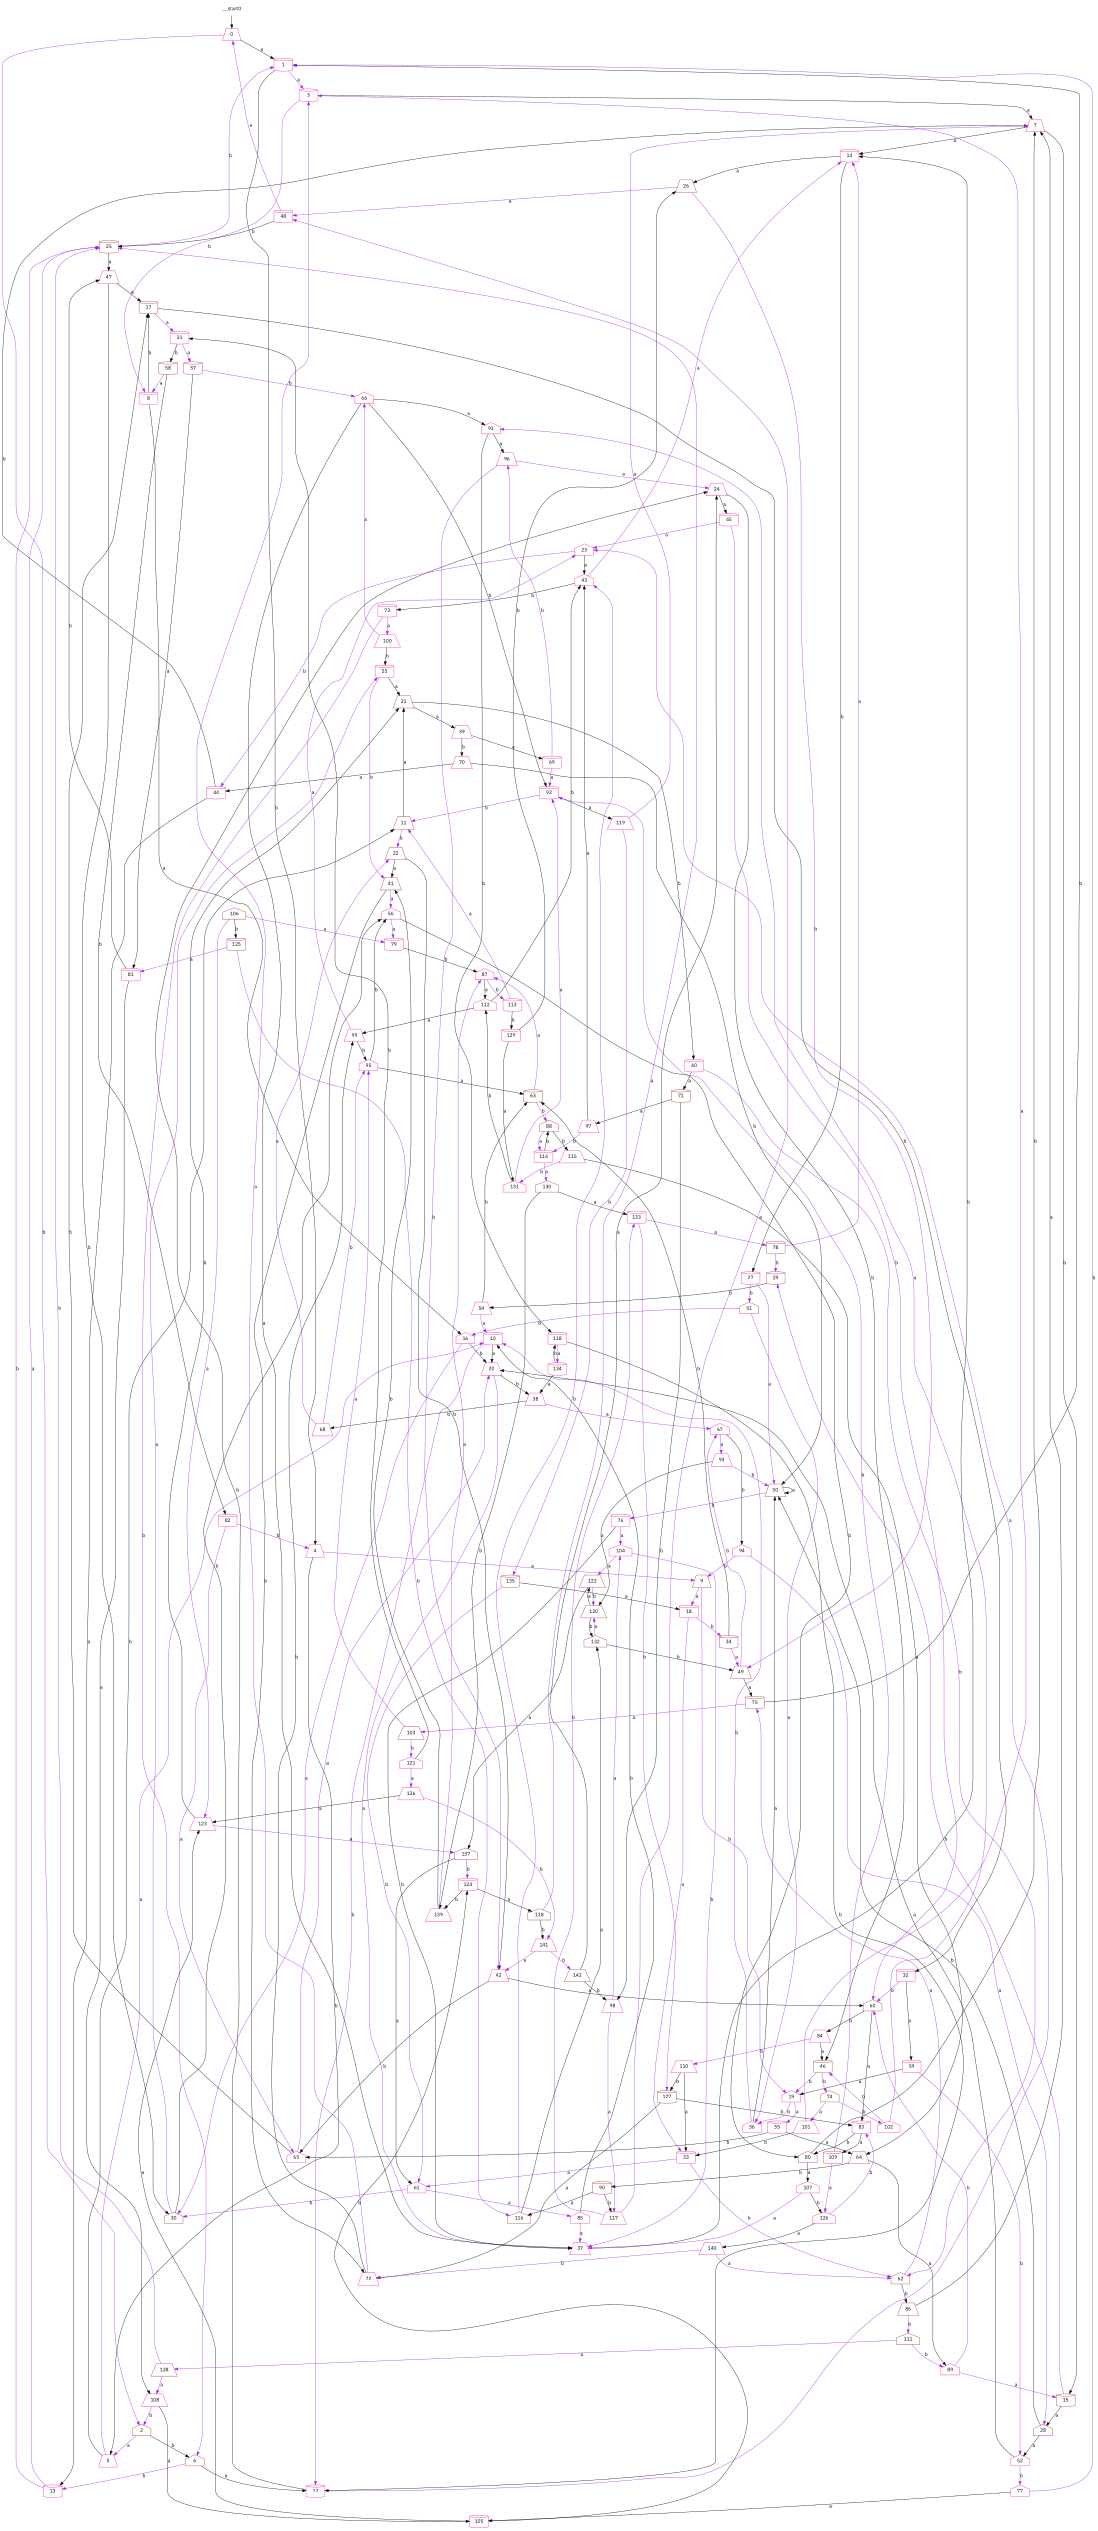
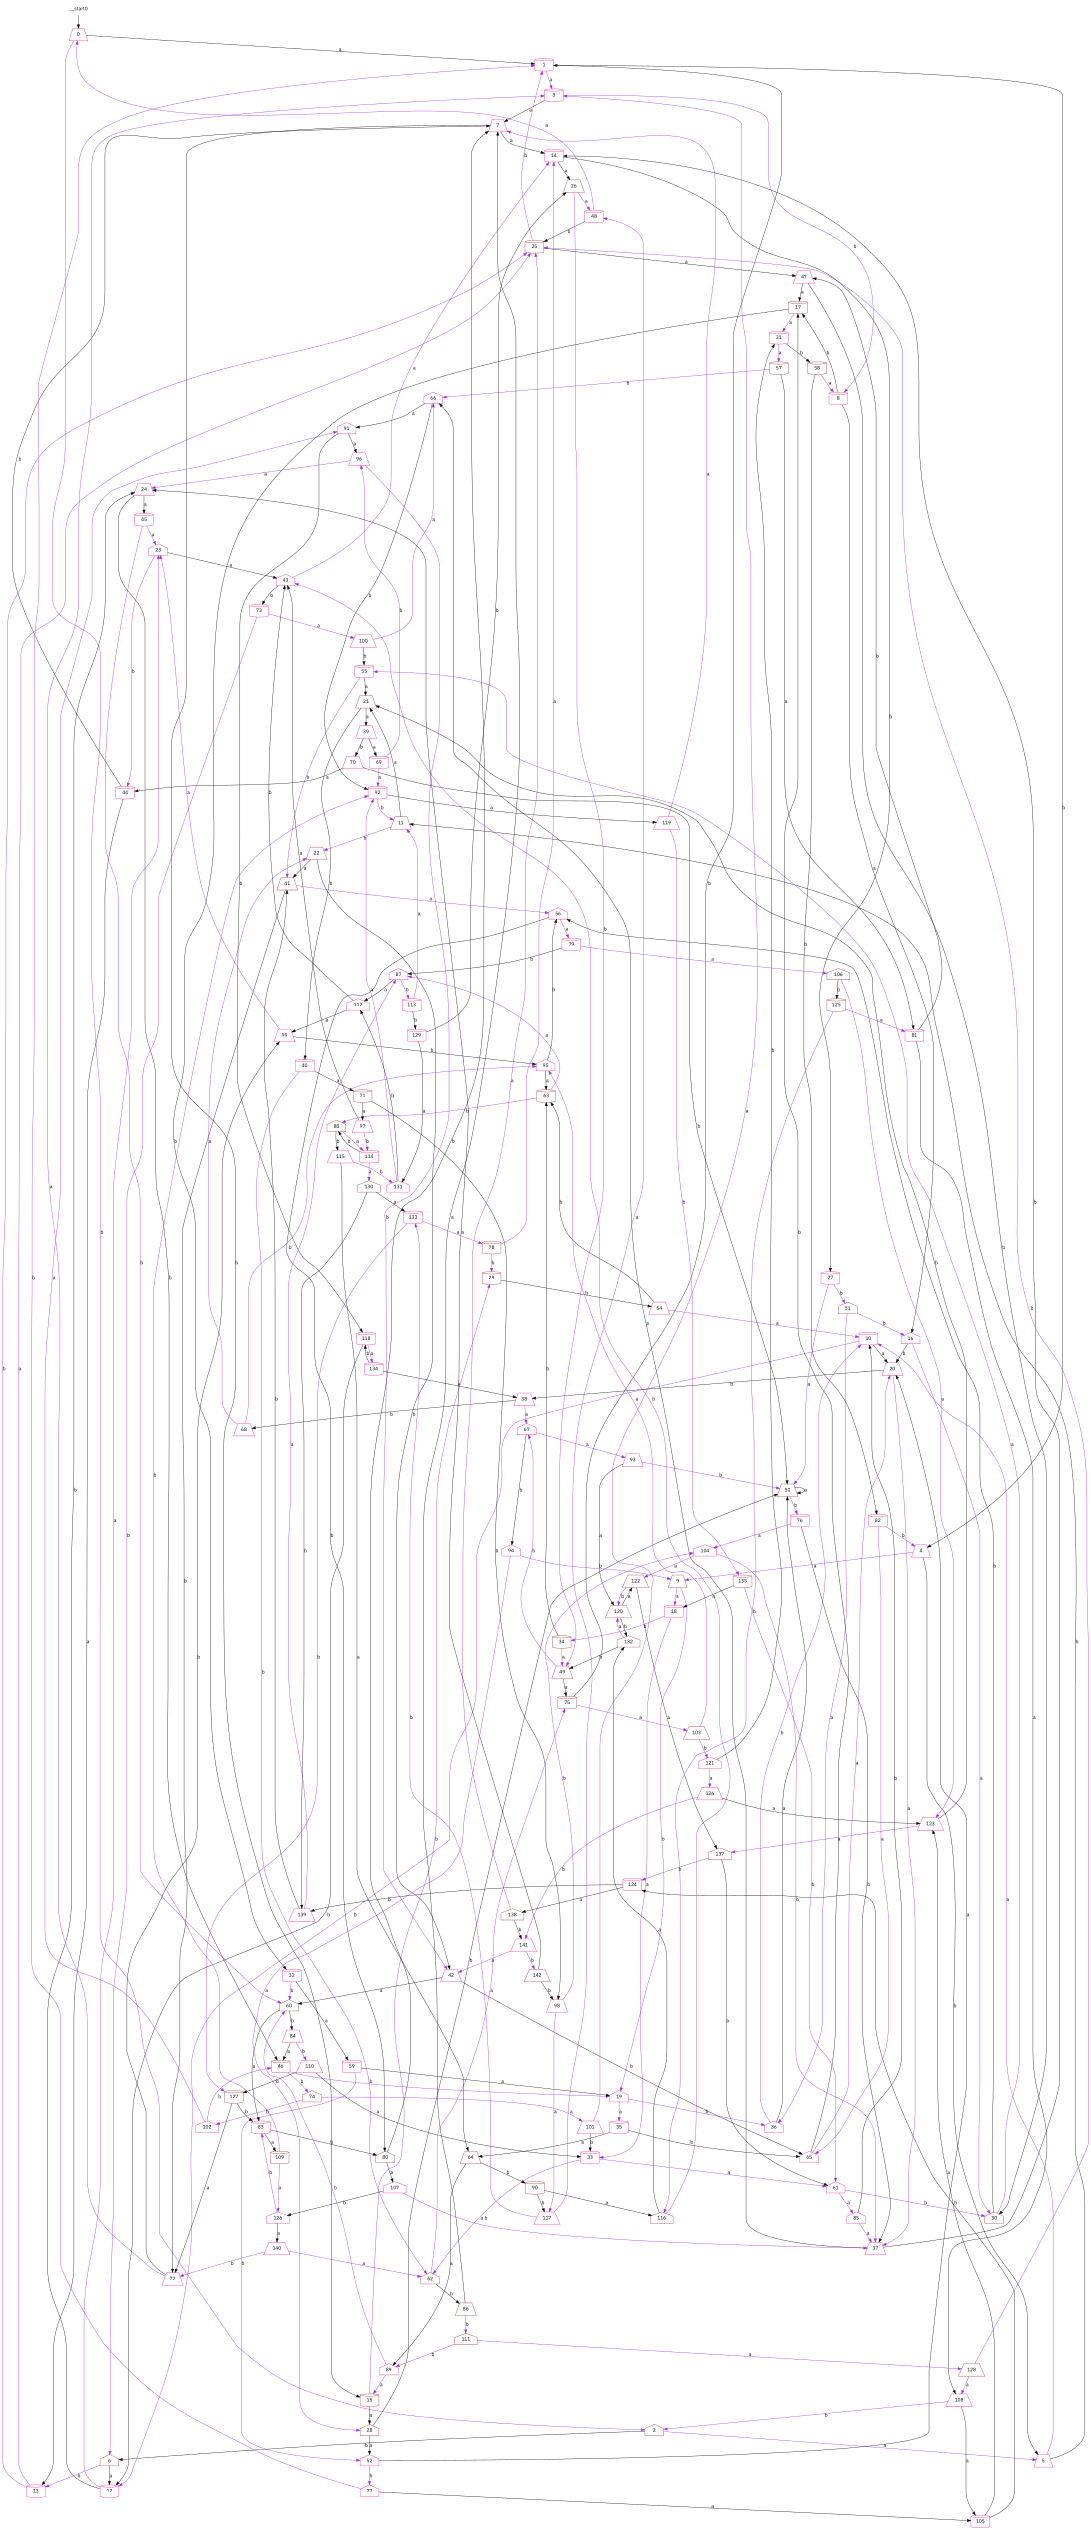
(313, 929) -> (702, 961)
(276, 1391) -> (662, 1398)
(615, 1778) -> (565, 1778)
